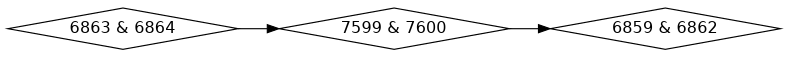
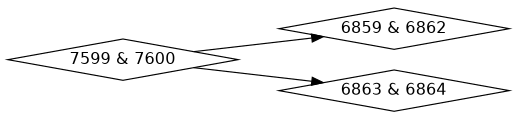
(253, 29) -> (253, 74)
